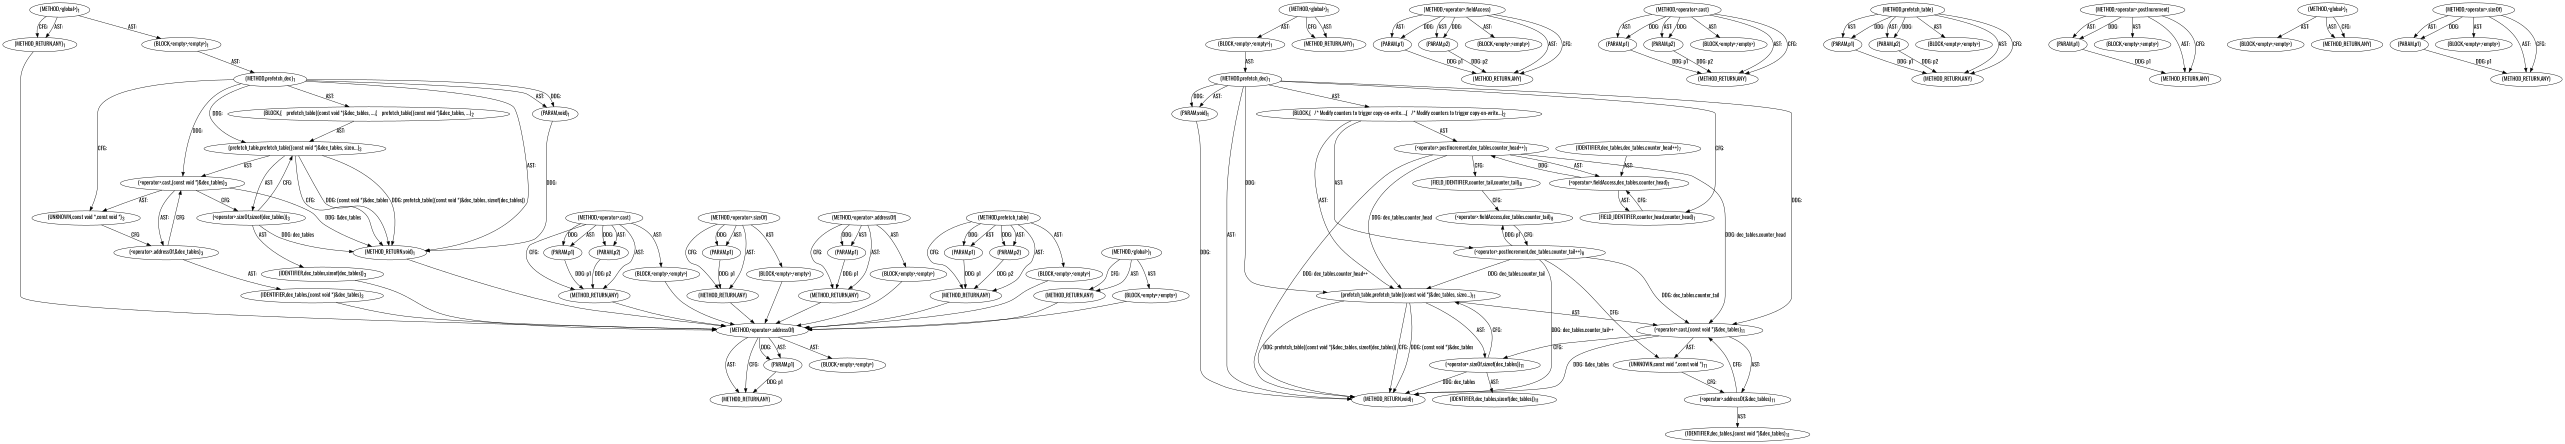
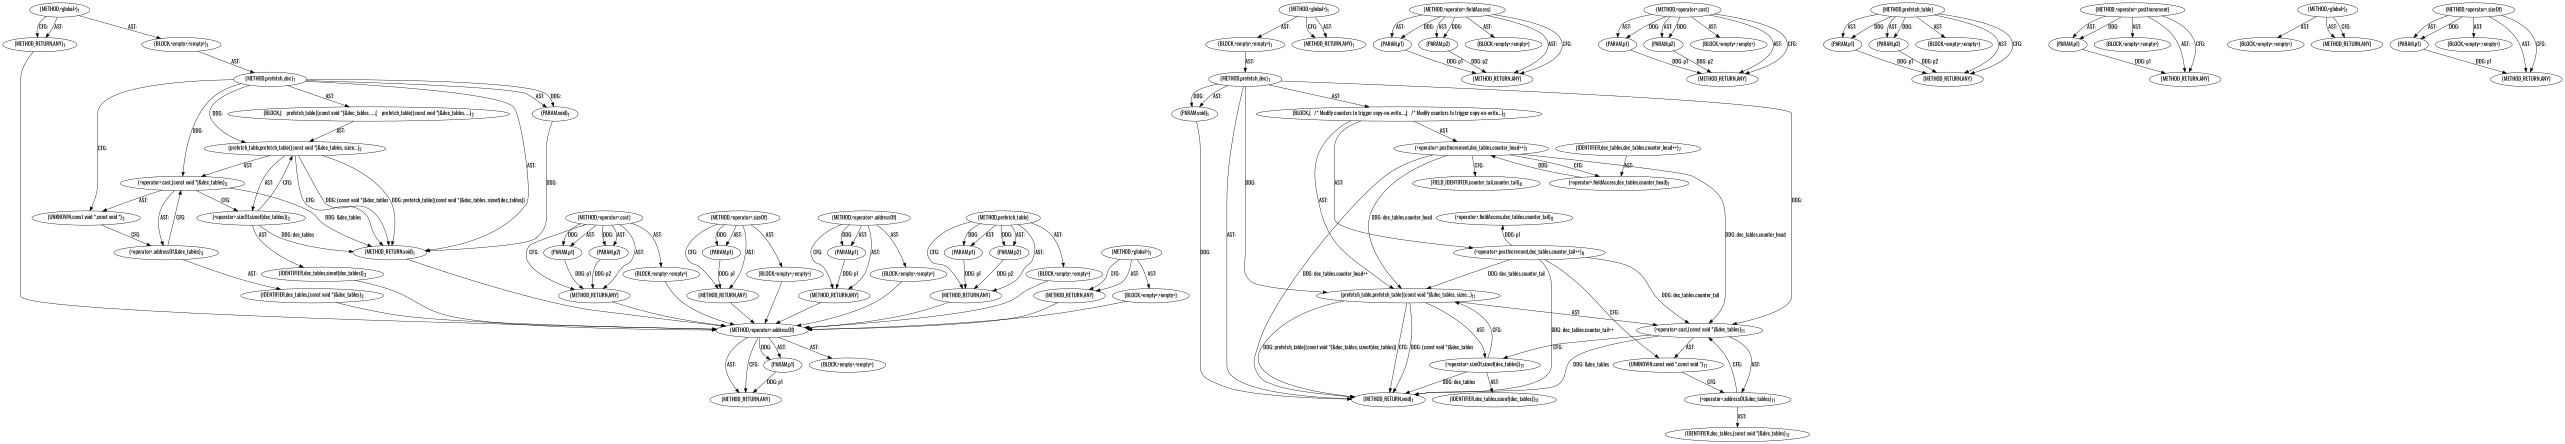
(1579, 166) -> (1579, 166)
(1489, 199) -> none
(1647, 218) -> none
(1521, 233) -> none
